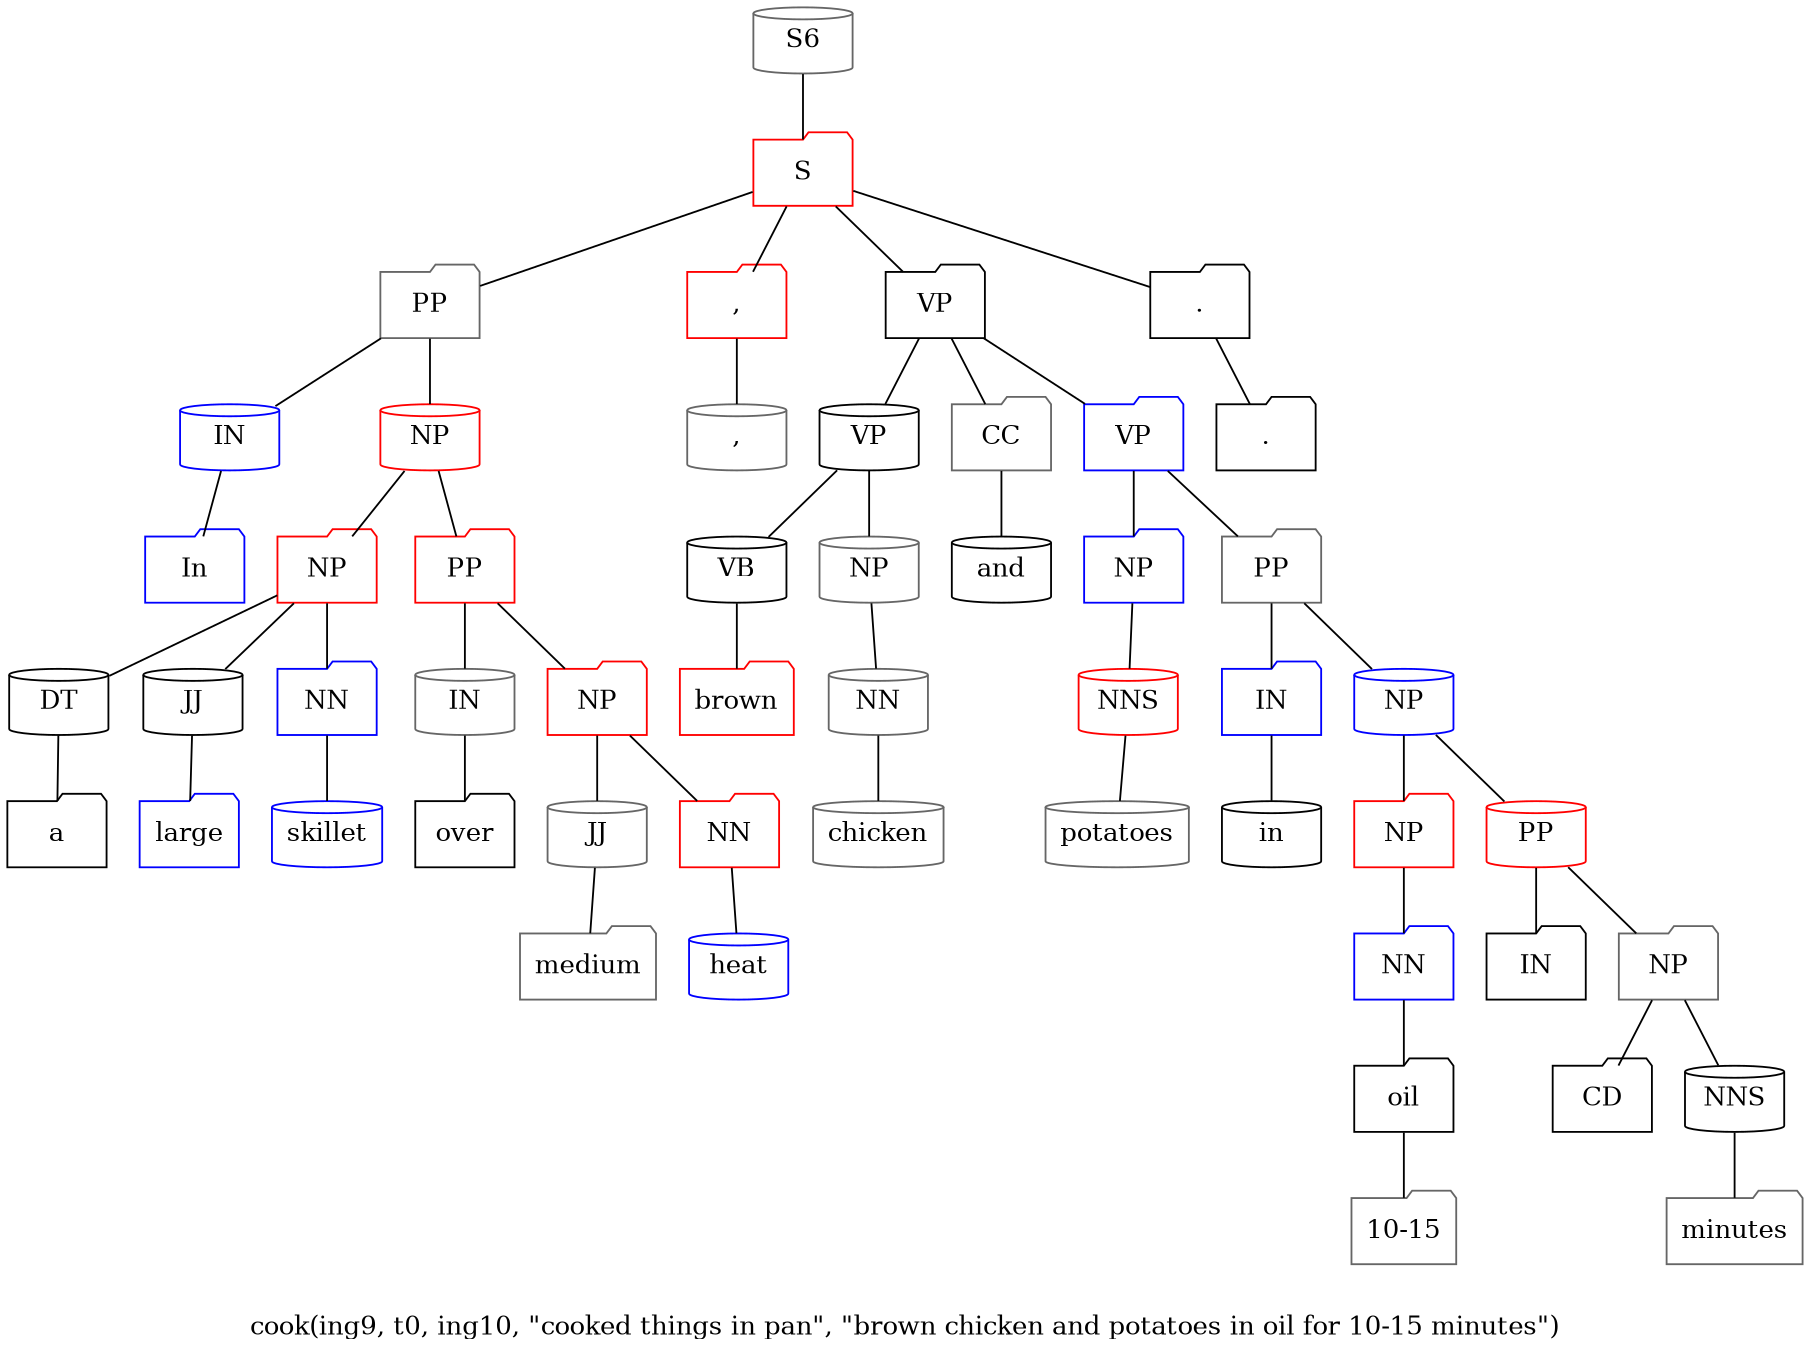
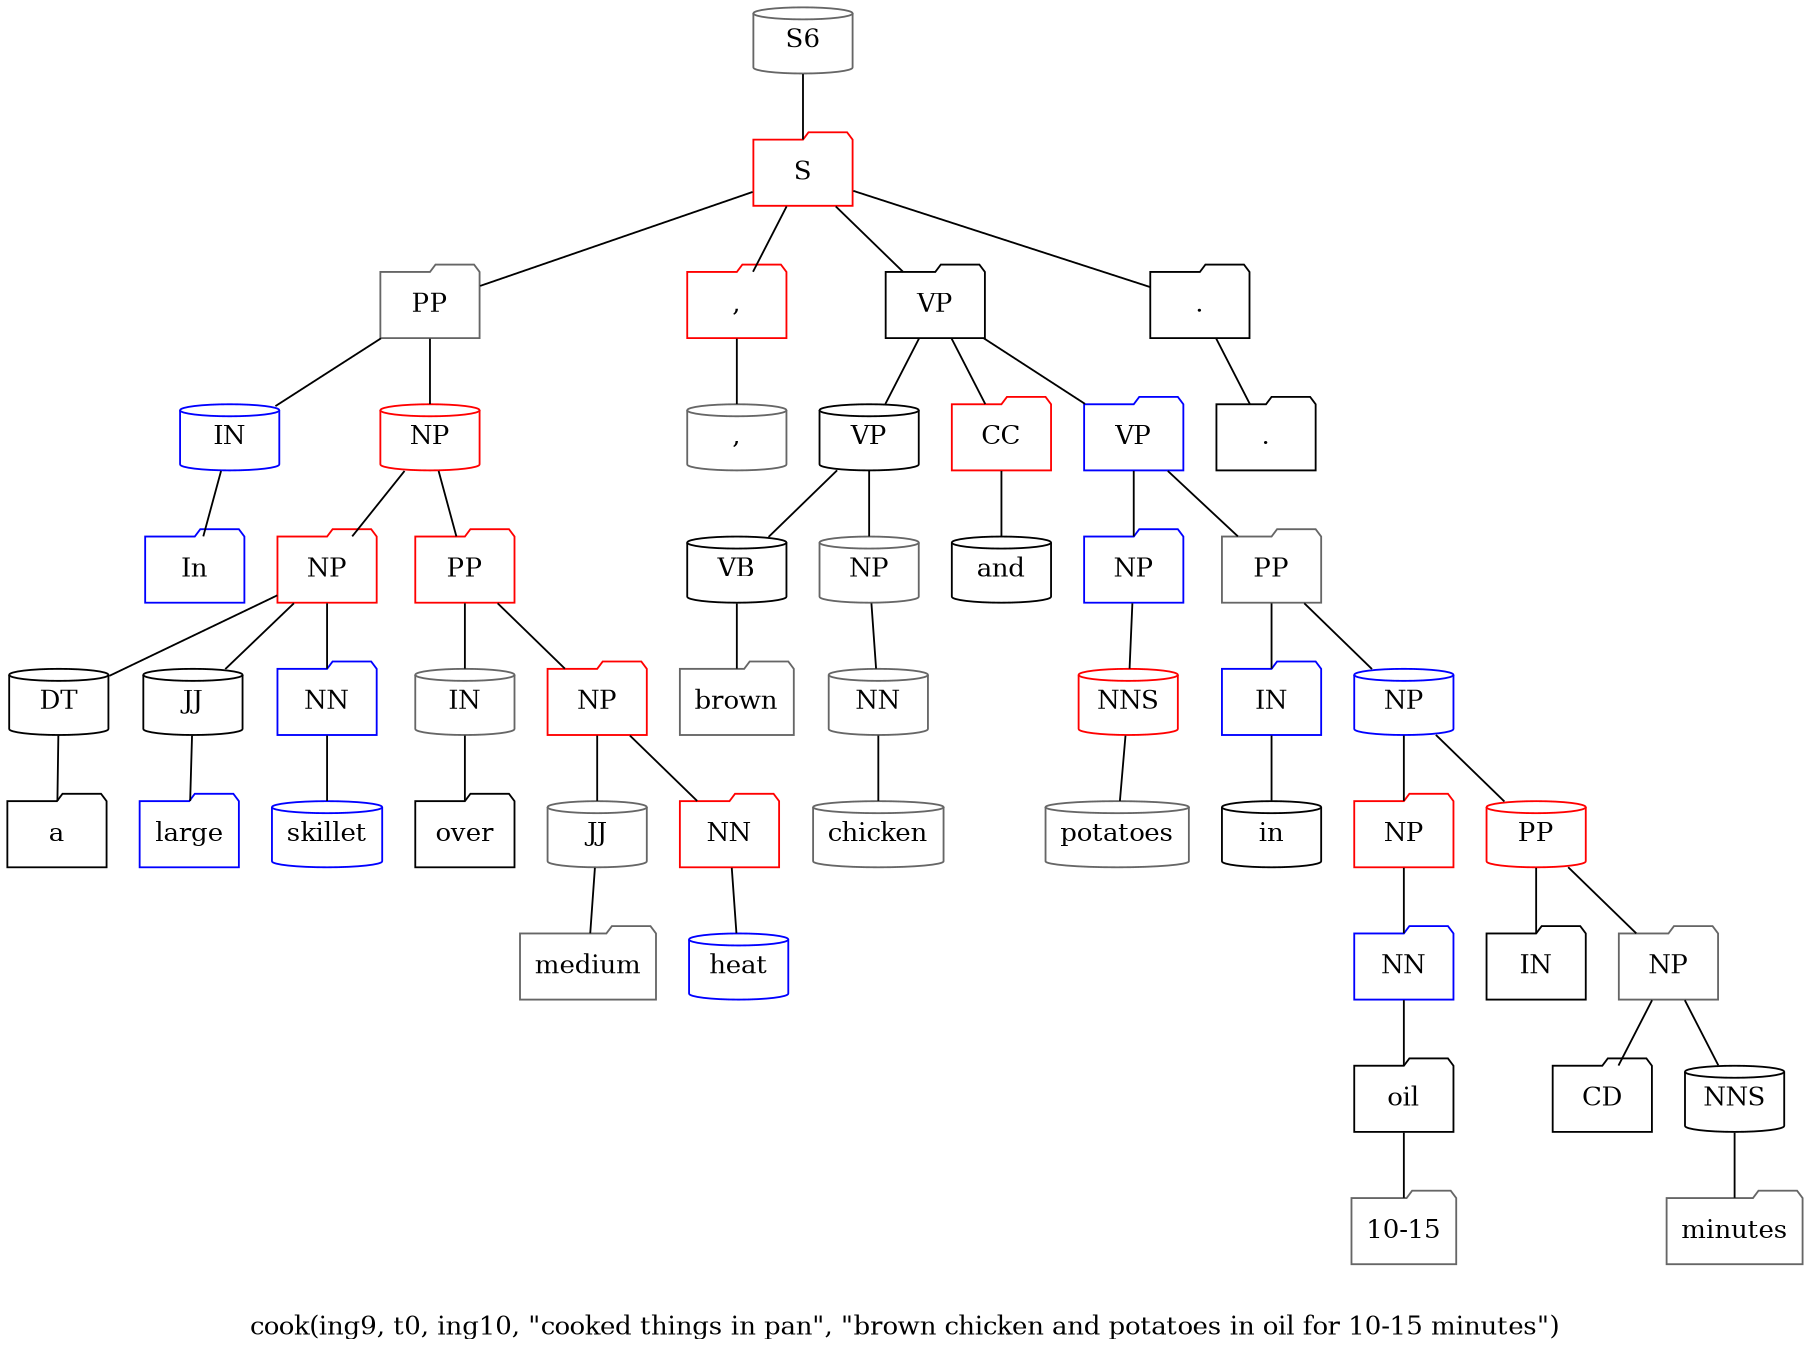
(1001, 437) -> (1001, 437)
(737, 702) -> (737, 702)
